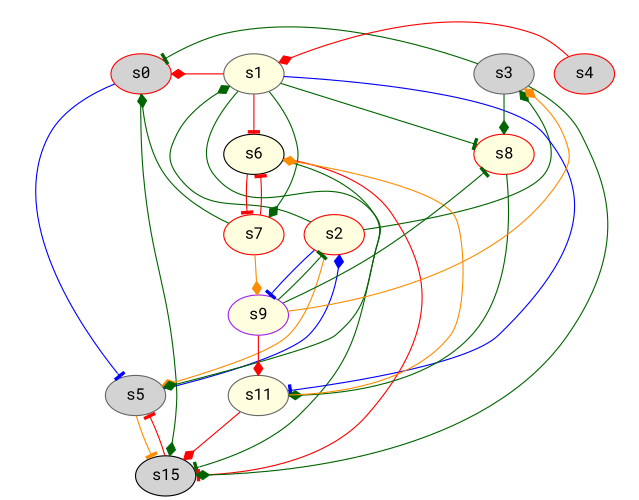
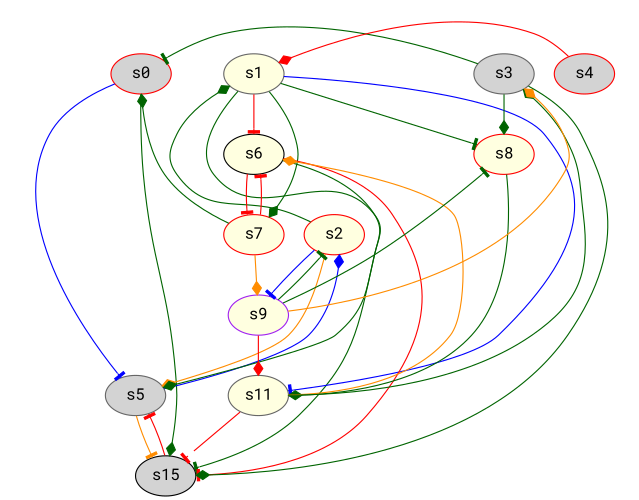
(204, 74) -> none
(496, 201) -> (539, 330)
(217, 432) -> (217, 432)
